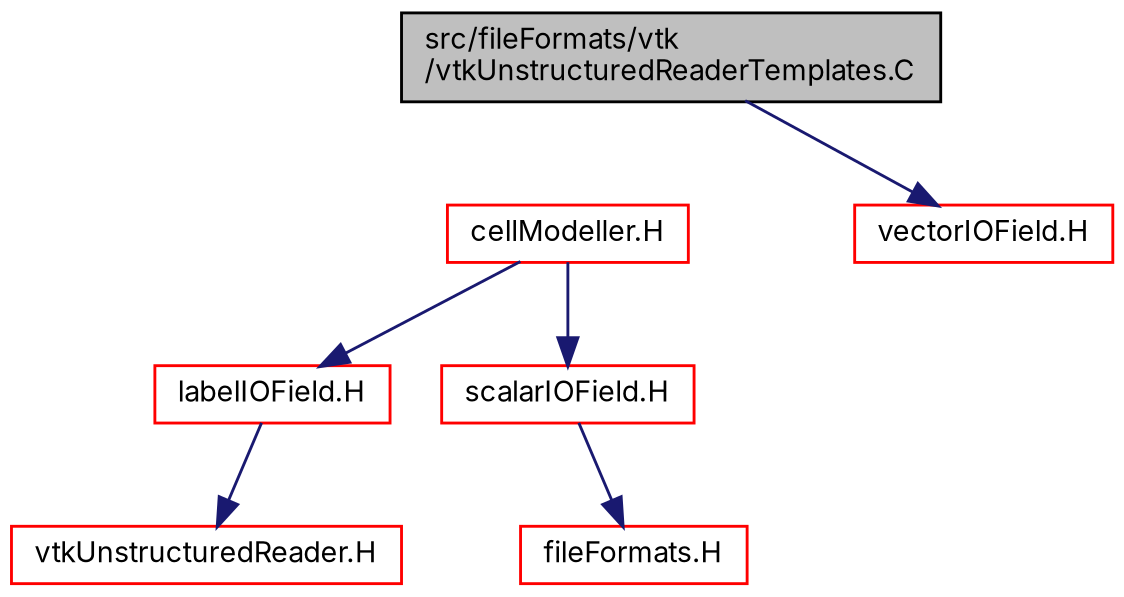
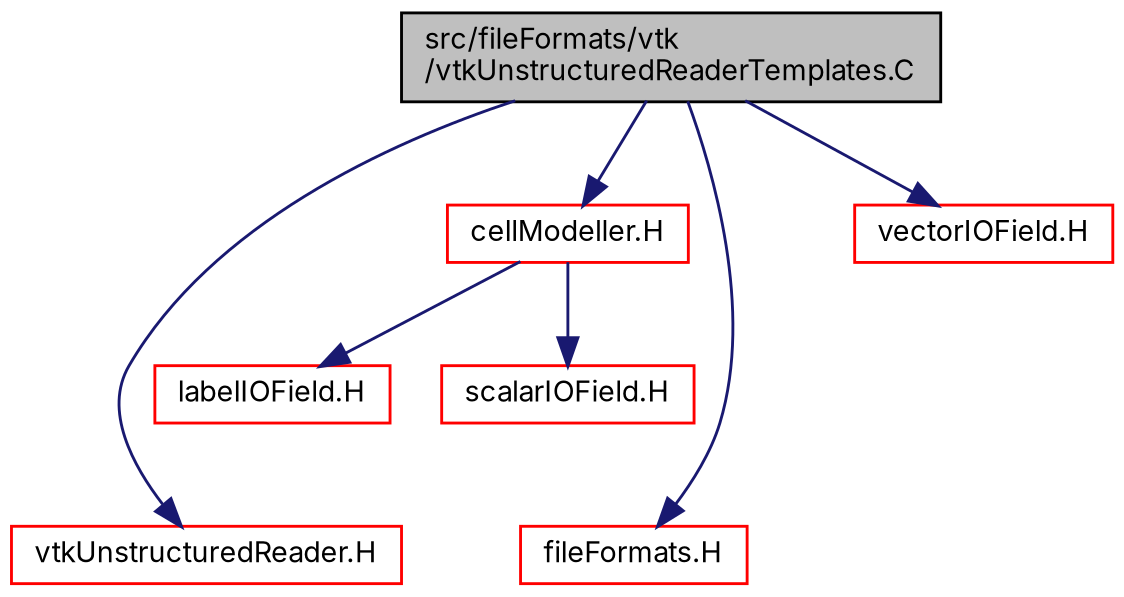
none -> (622, 141)
(245, 461) -> (237, 244)
(595, 461) -> (732, 307)
